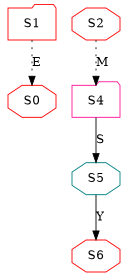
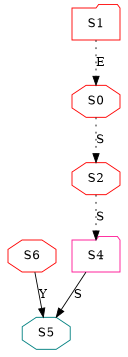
(103, 63) -> (100, 217)
none -> (96, 136)
(96, 213) -> (38, 290)
